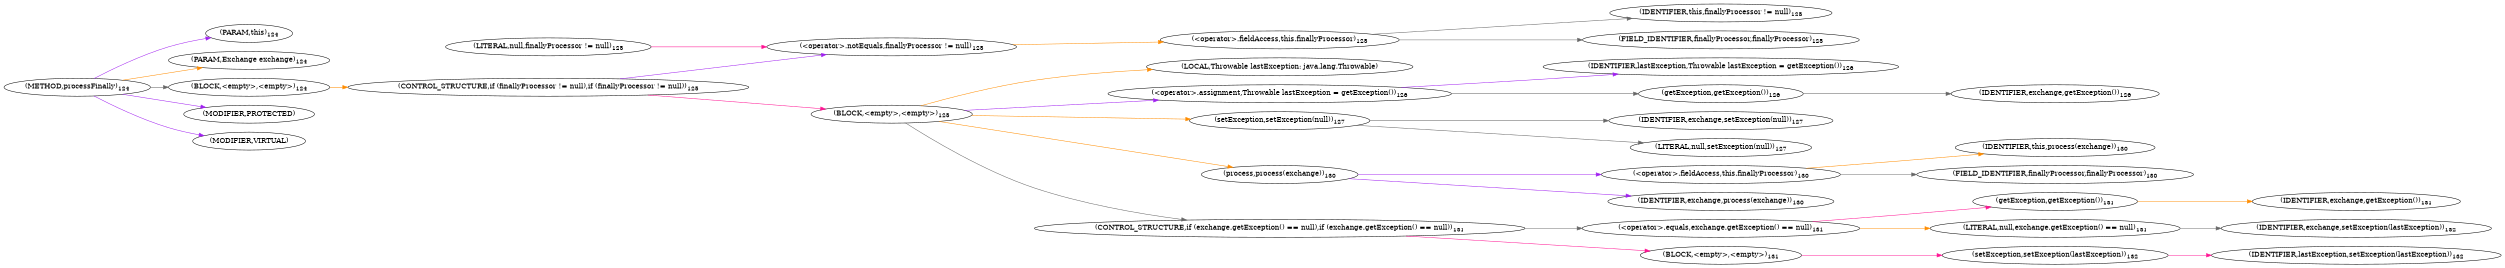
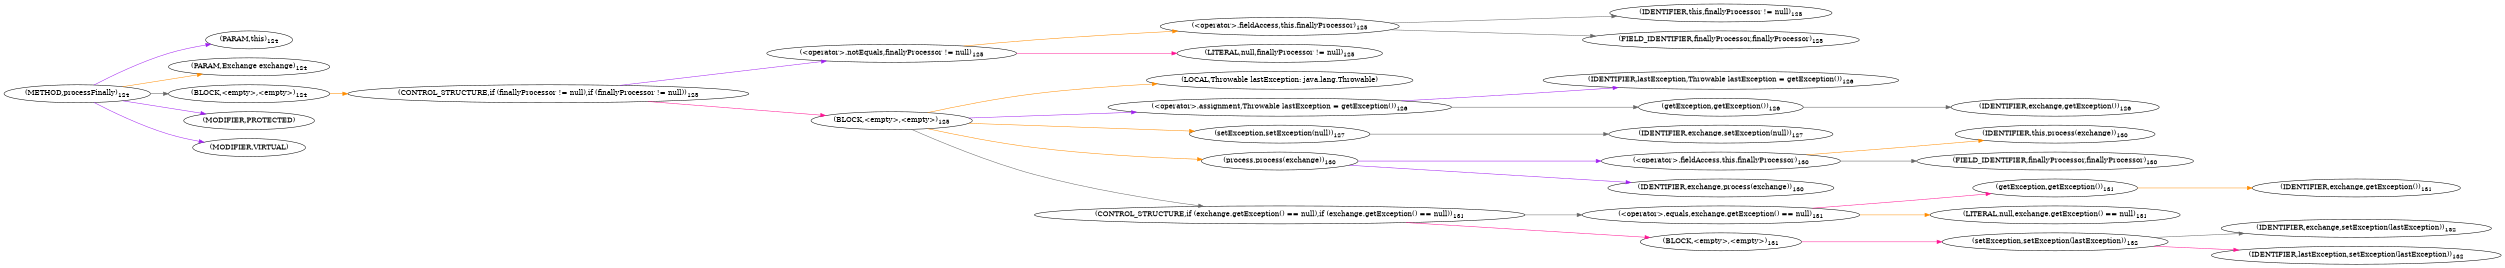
(706, 47) -> (1094, 53)
(1721, 148) -> none
(2198, 228) -> (2196, 236)
